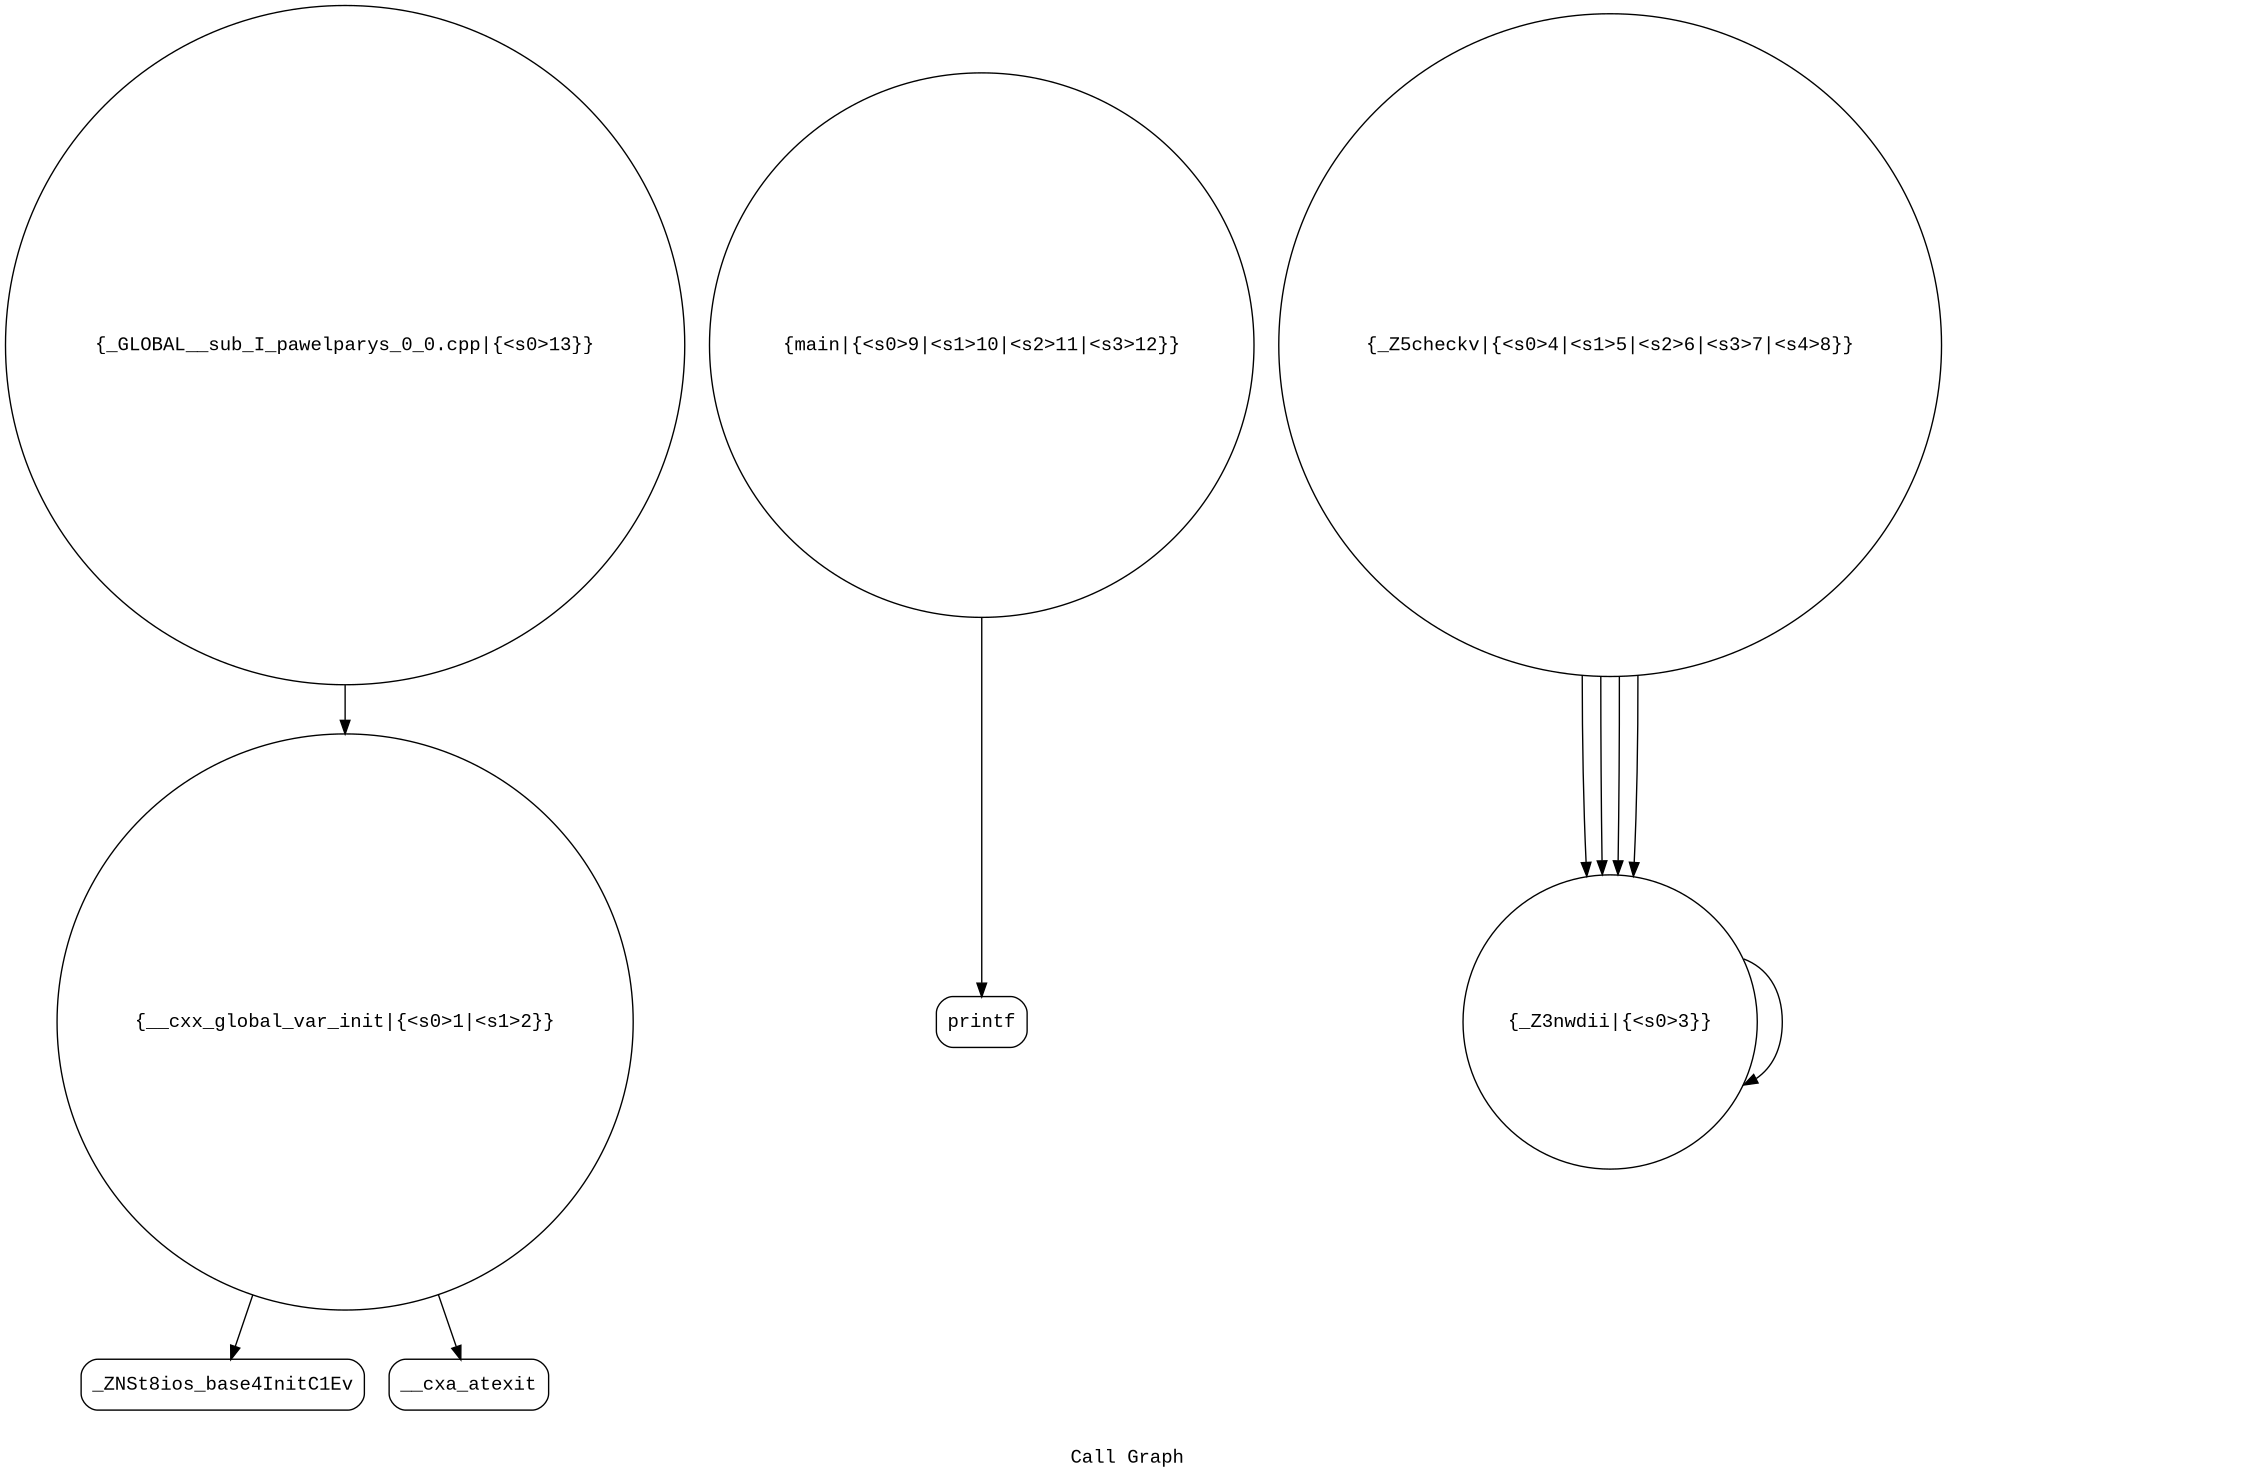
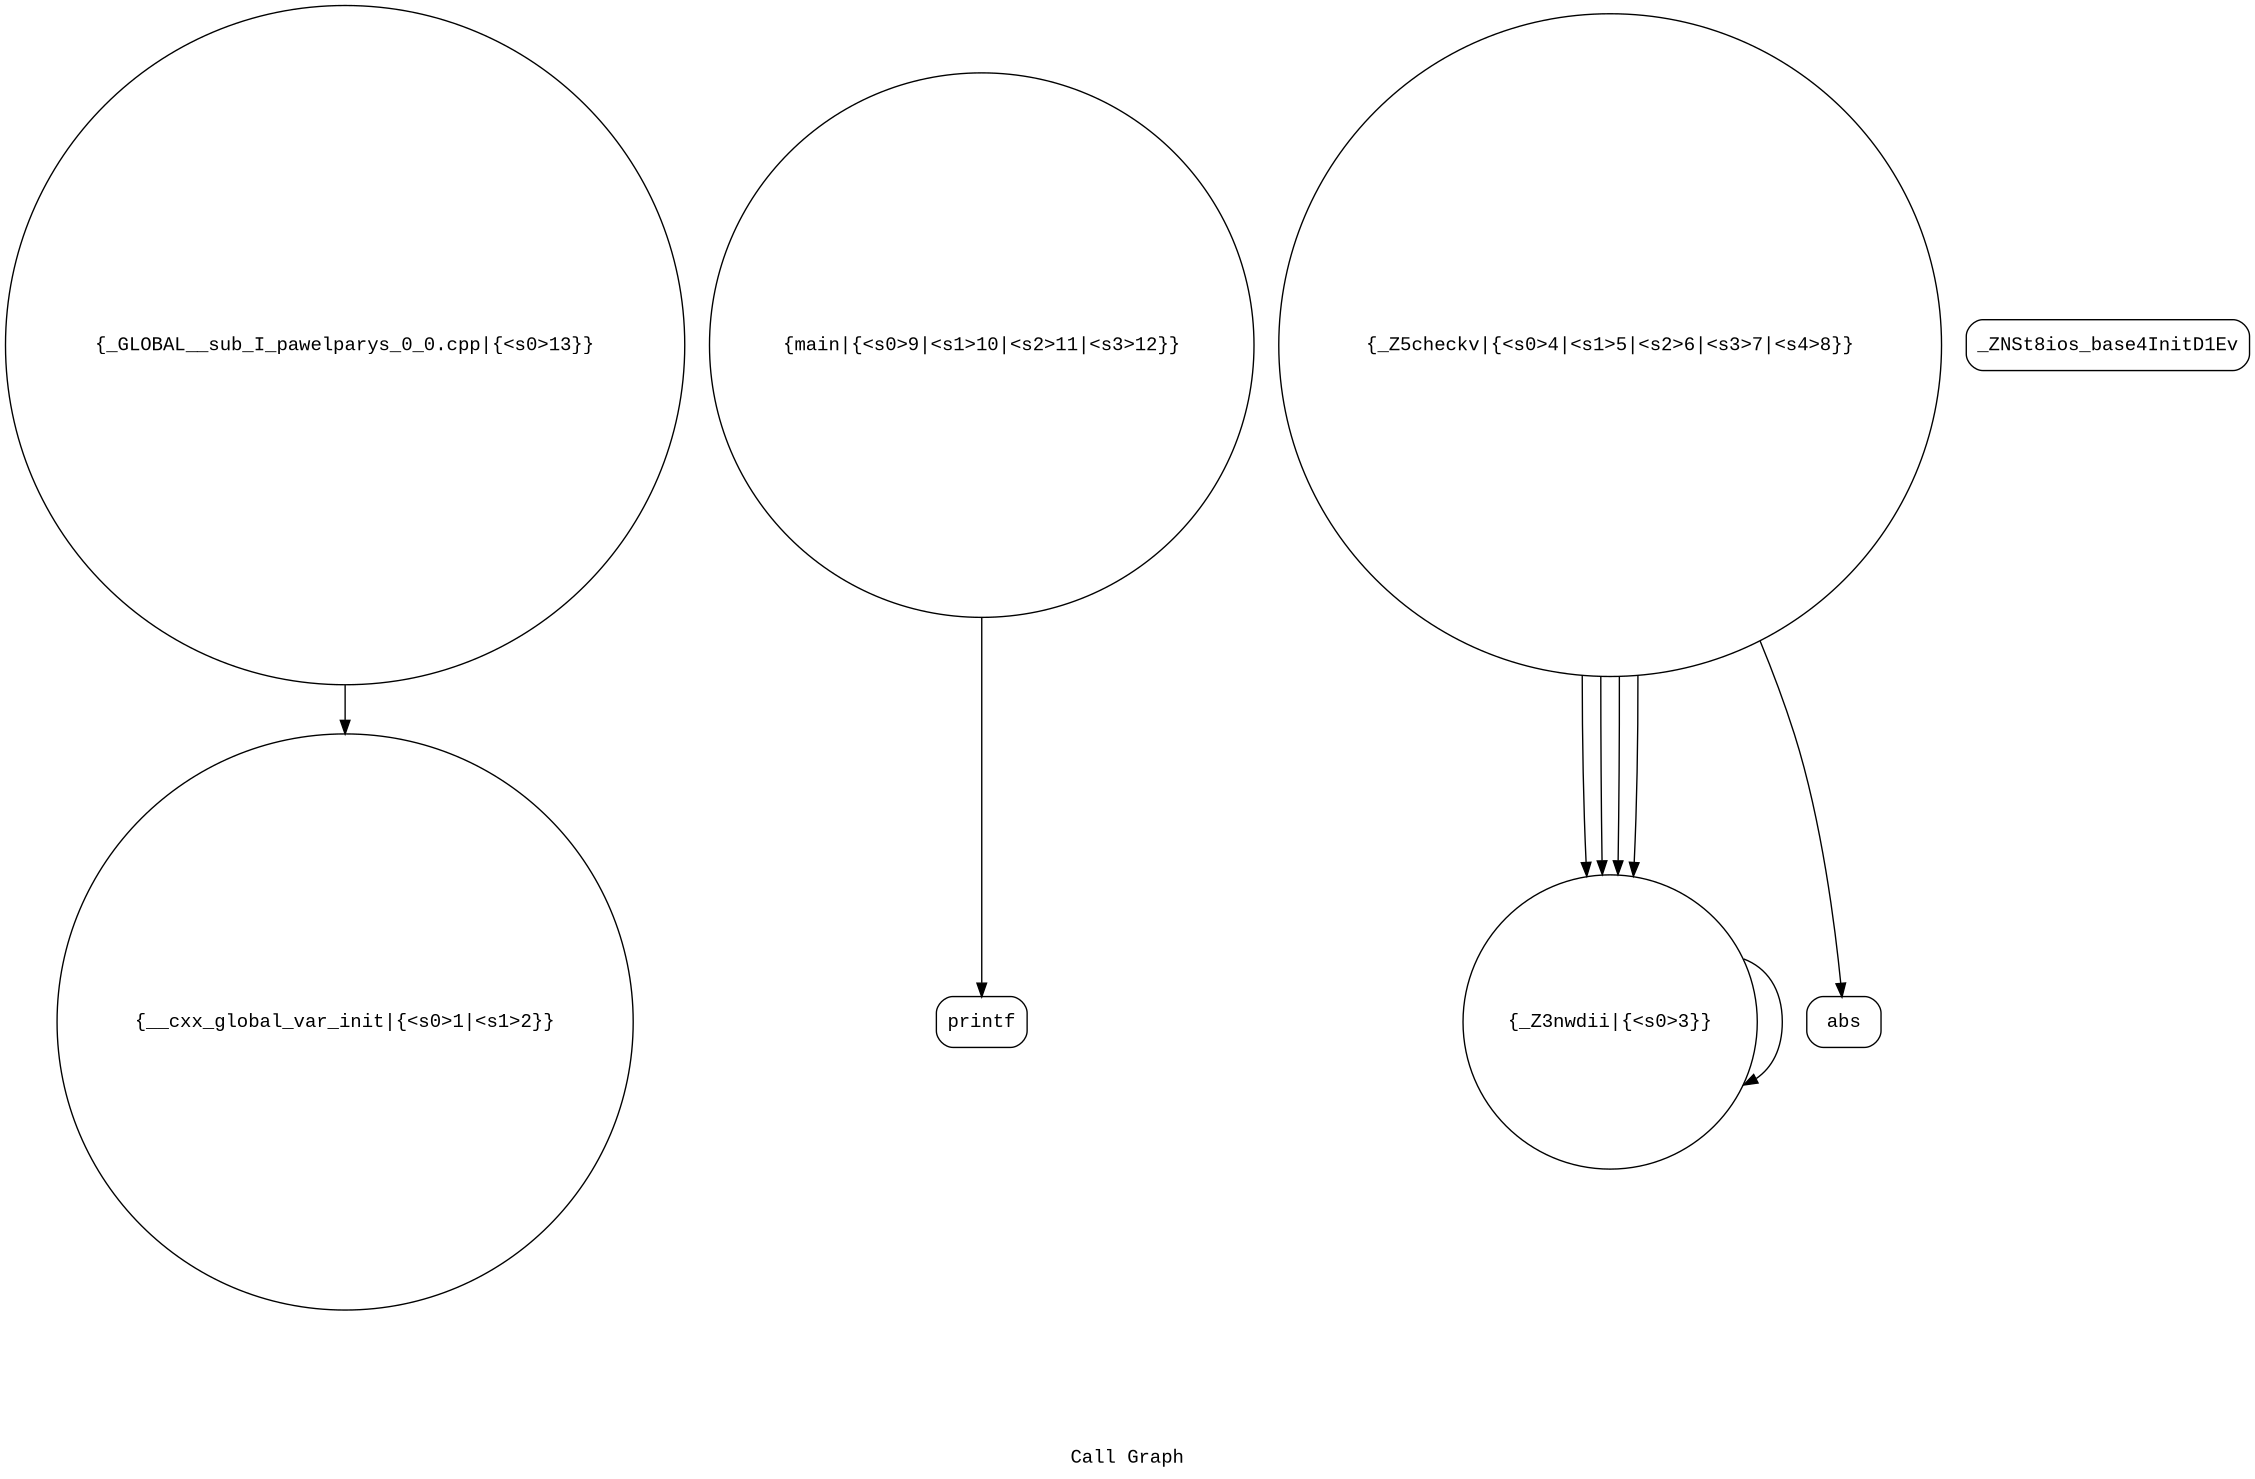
none -> (2108, 345)
none -> (1844, 1022)
(223, 1385) -> none
(469, 1385) -> none
